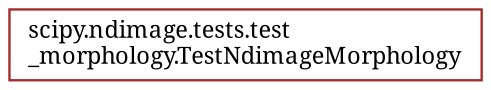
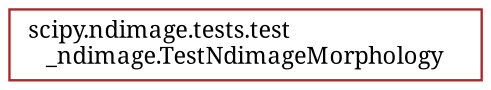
(246, 45) -> (246, 45)
